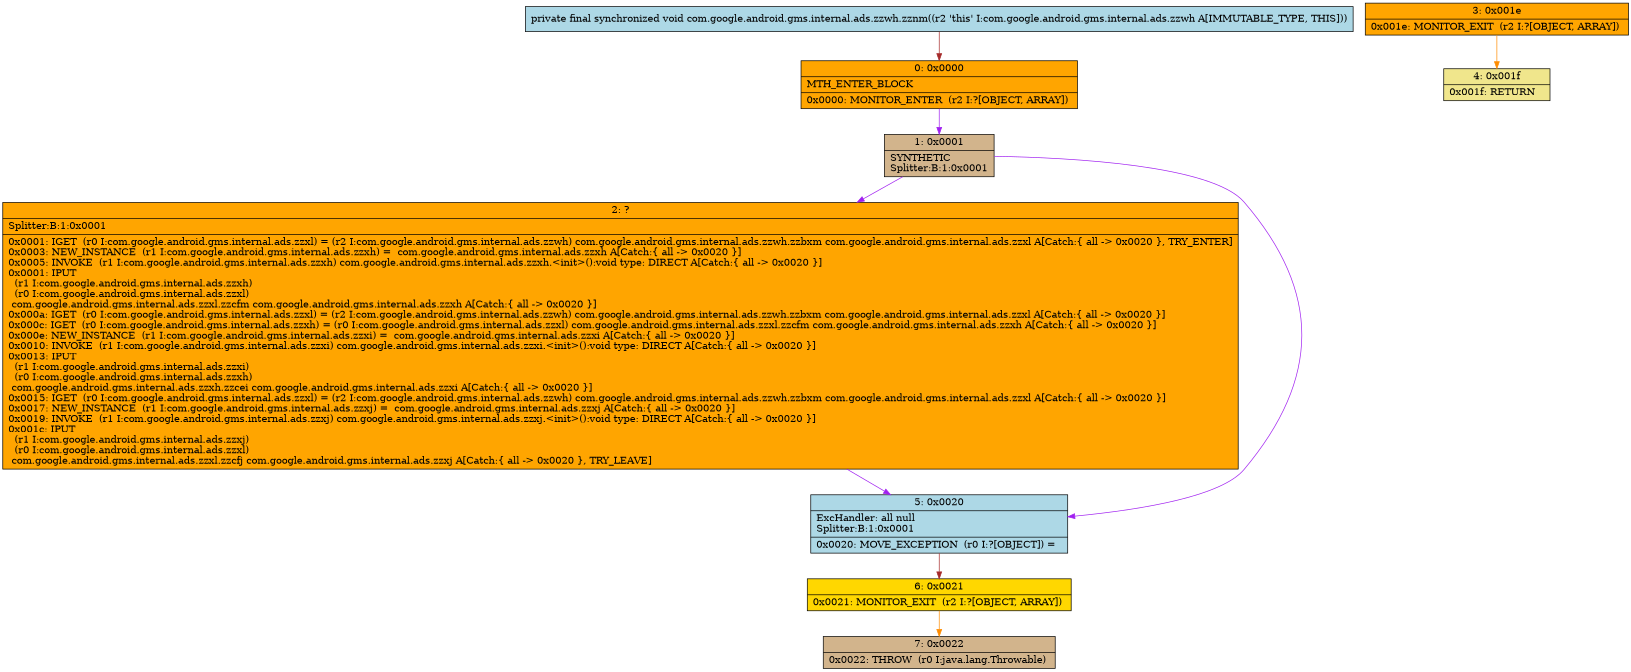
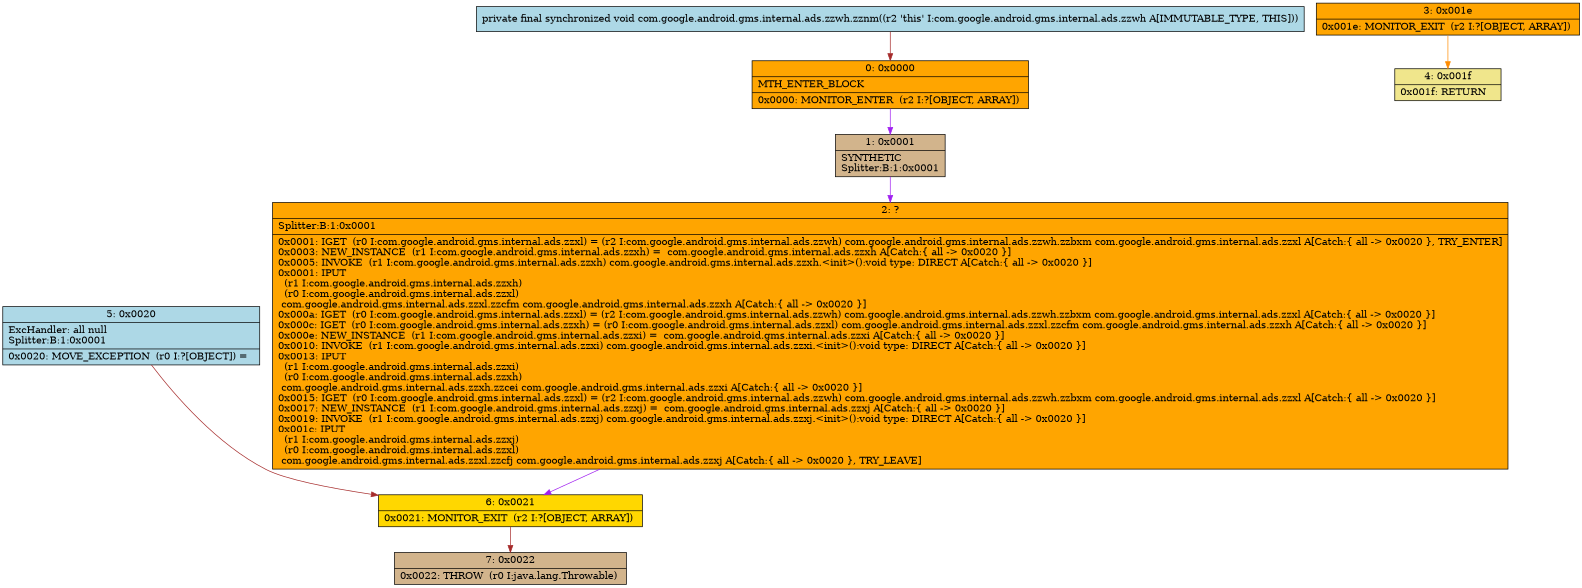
(1296, 296) -> none
(866, 480) -> (575, 480)
(939, 620) -> (510, 536)
